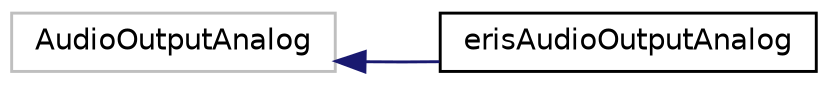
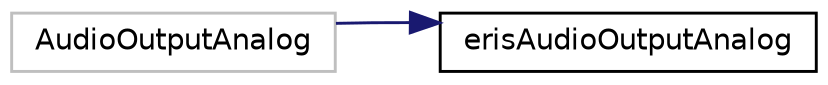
(402, 62) -> (373, 23)
